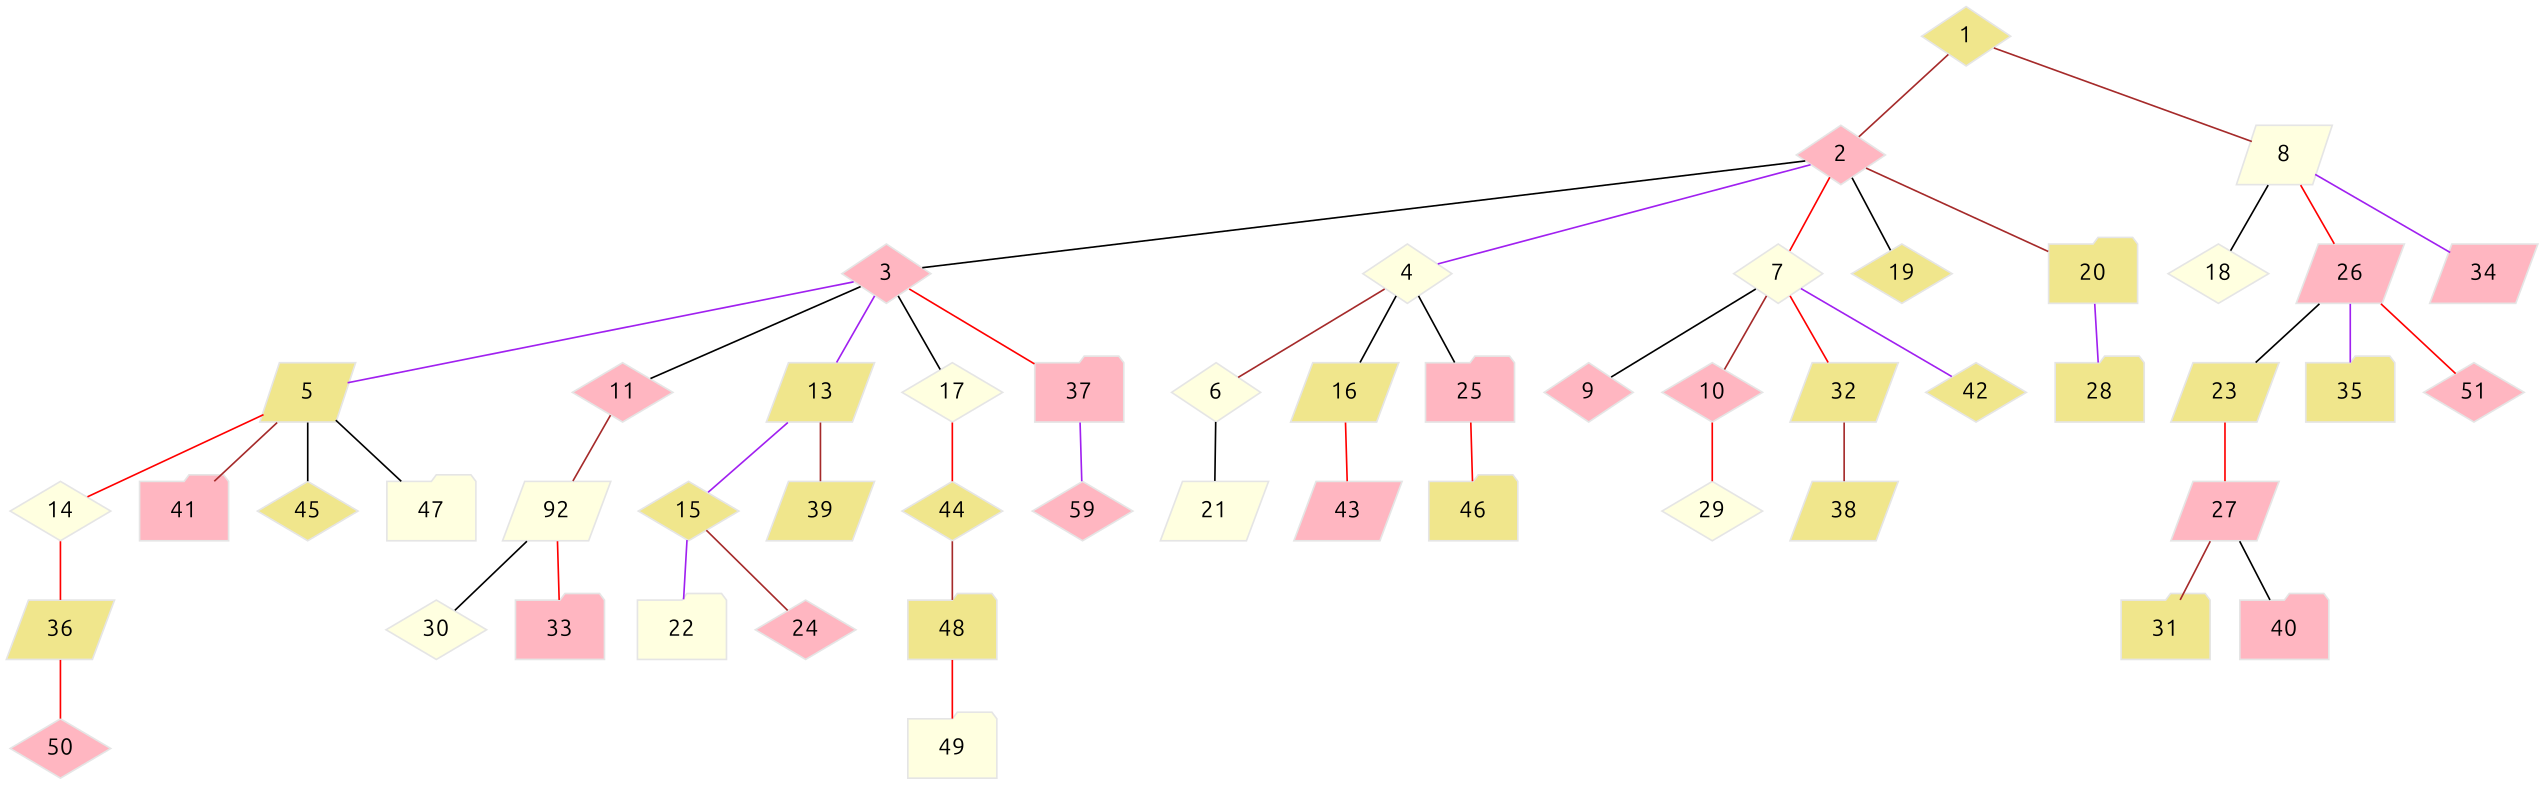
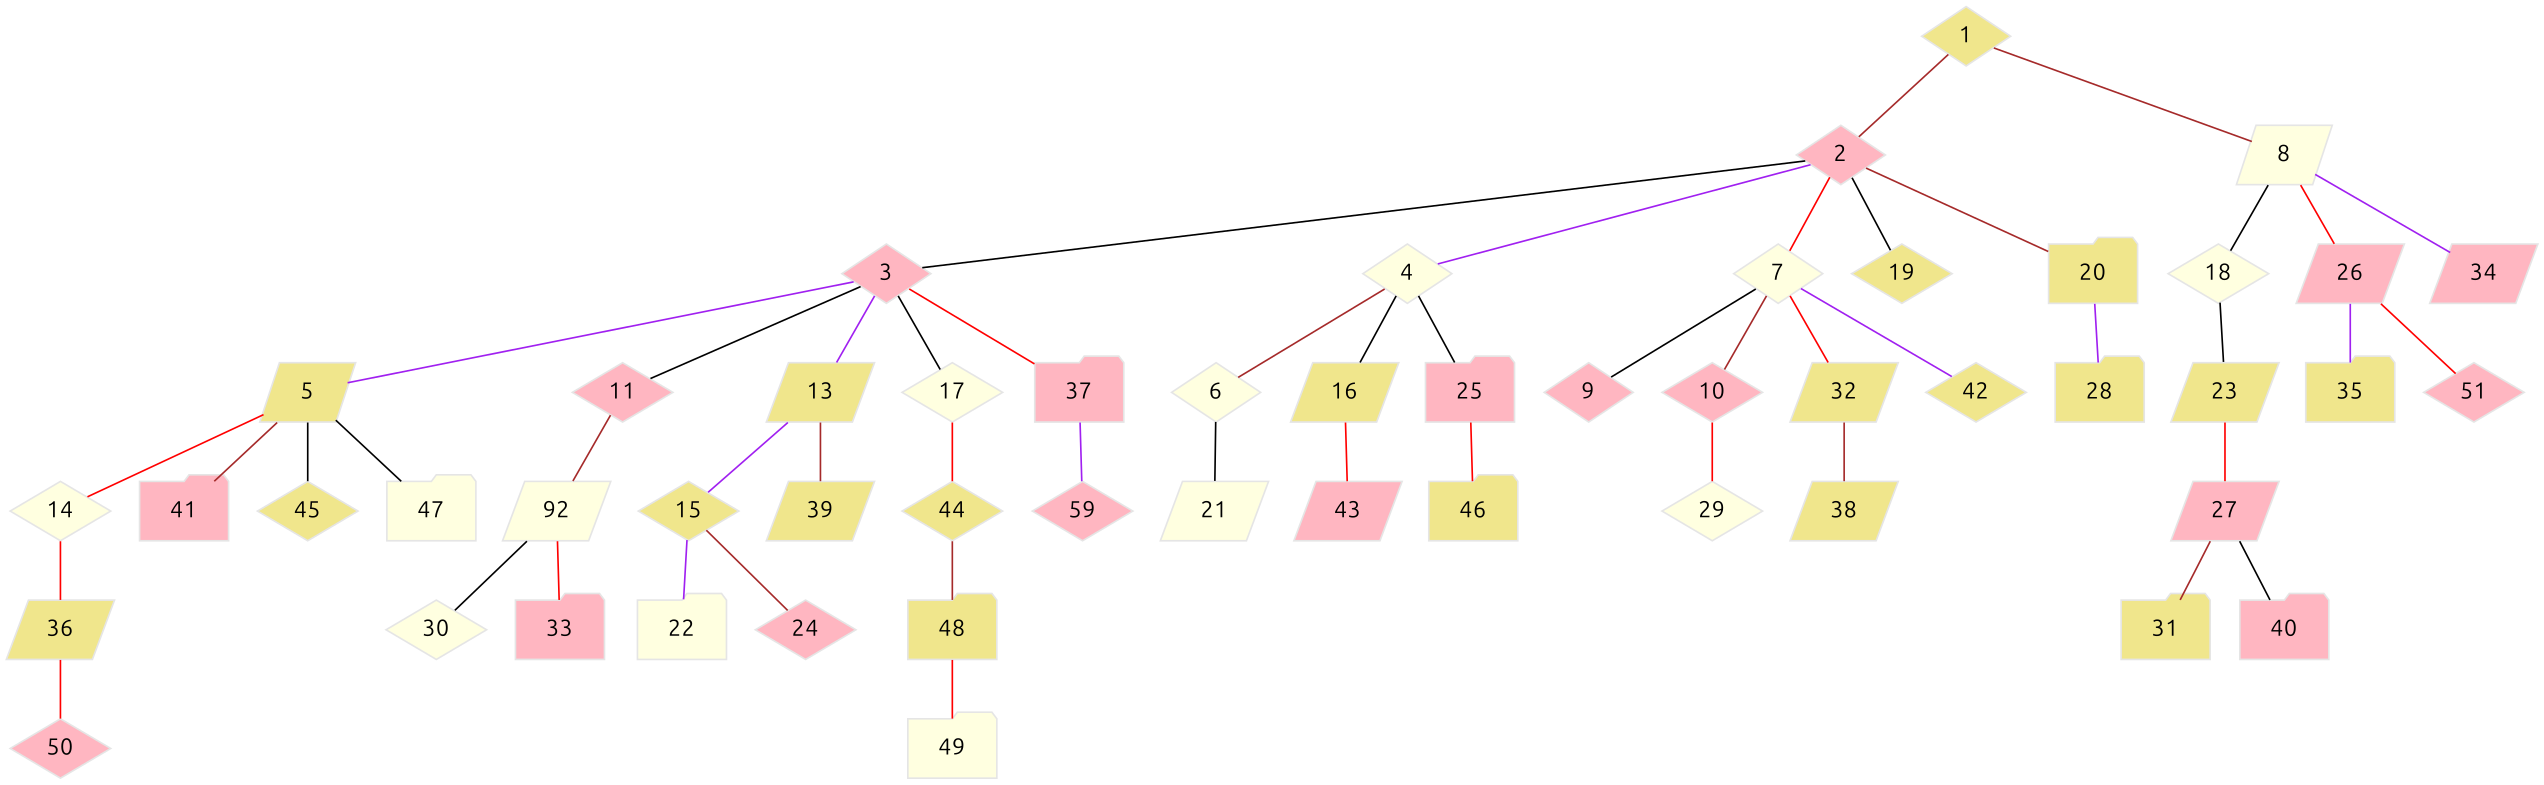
(2288, 333) -> (2222, 332)
